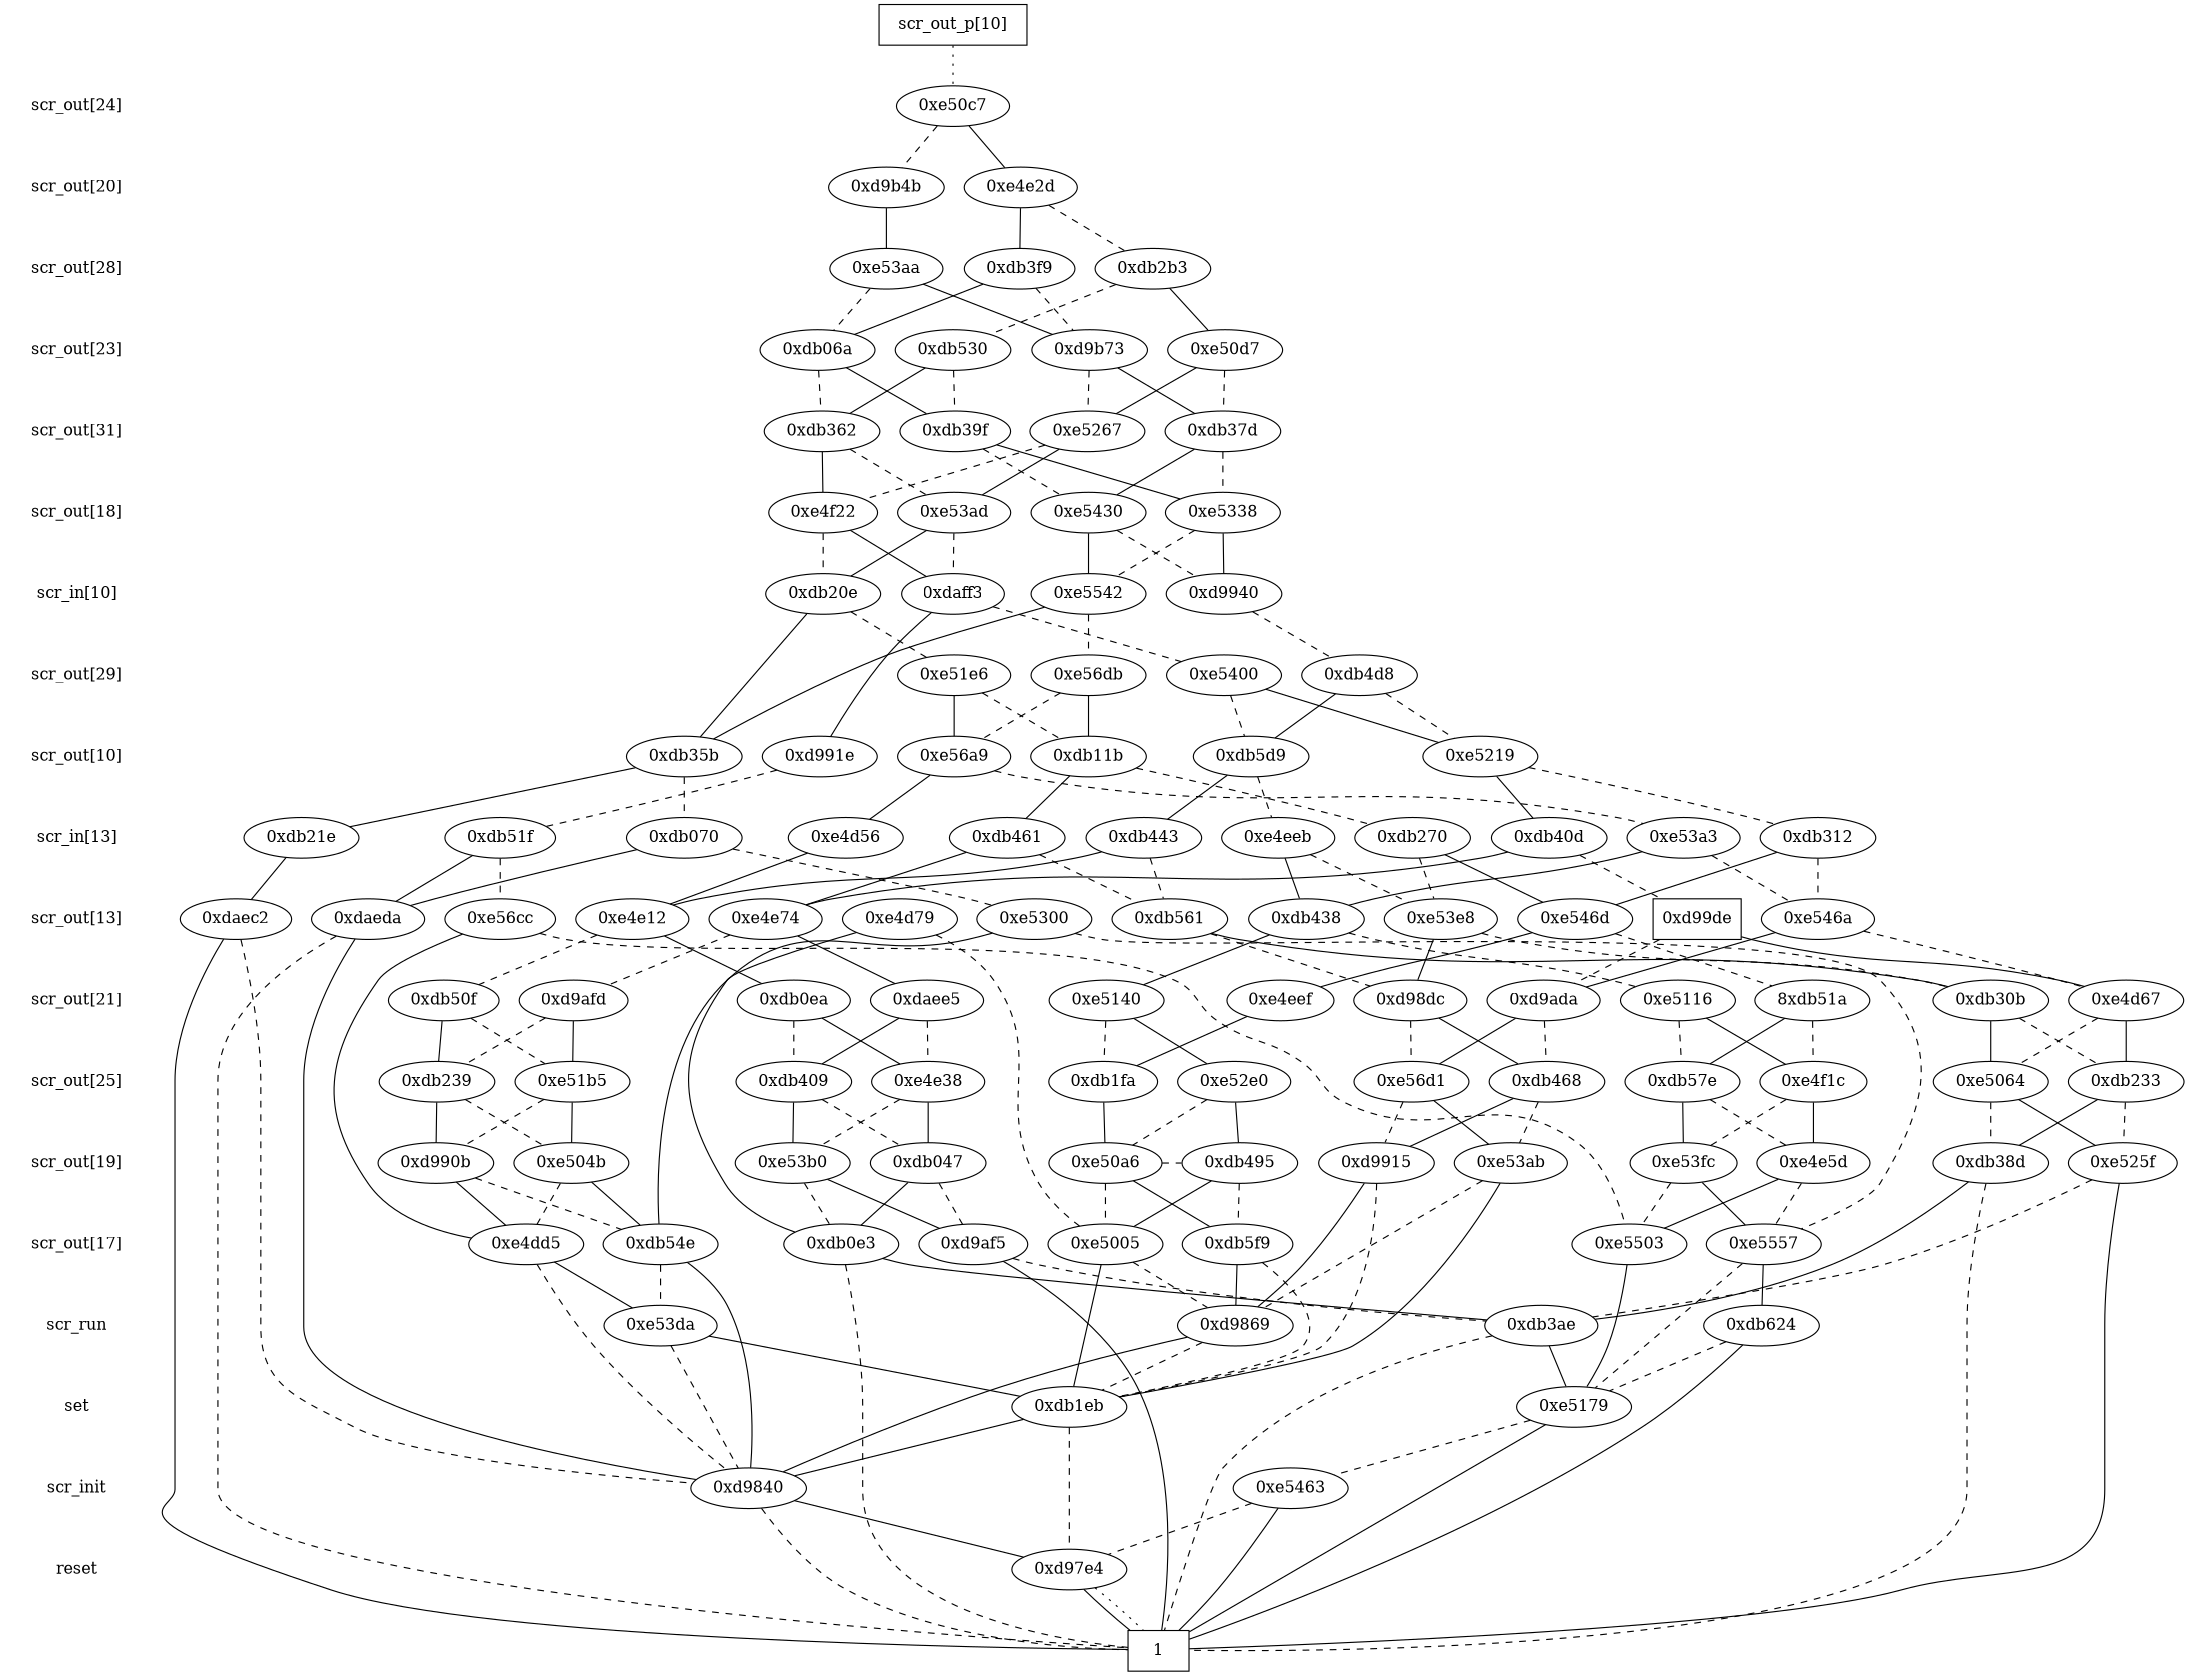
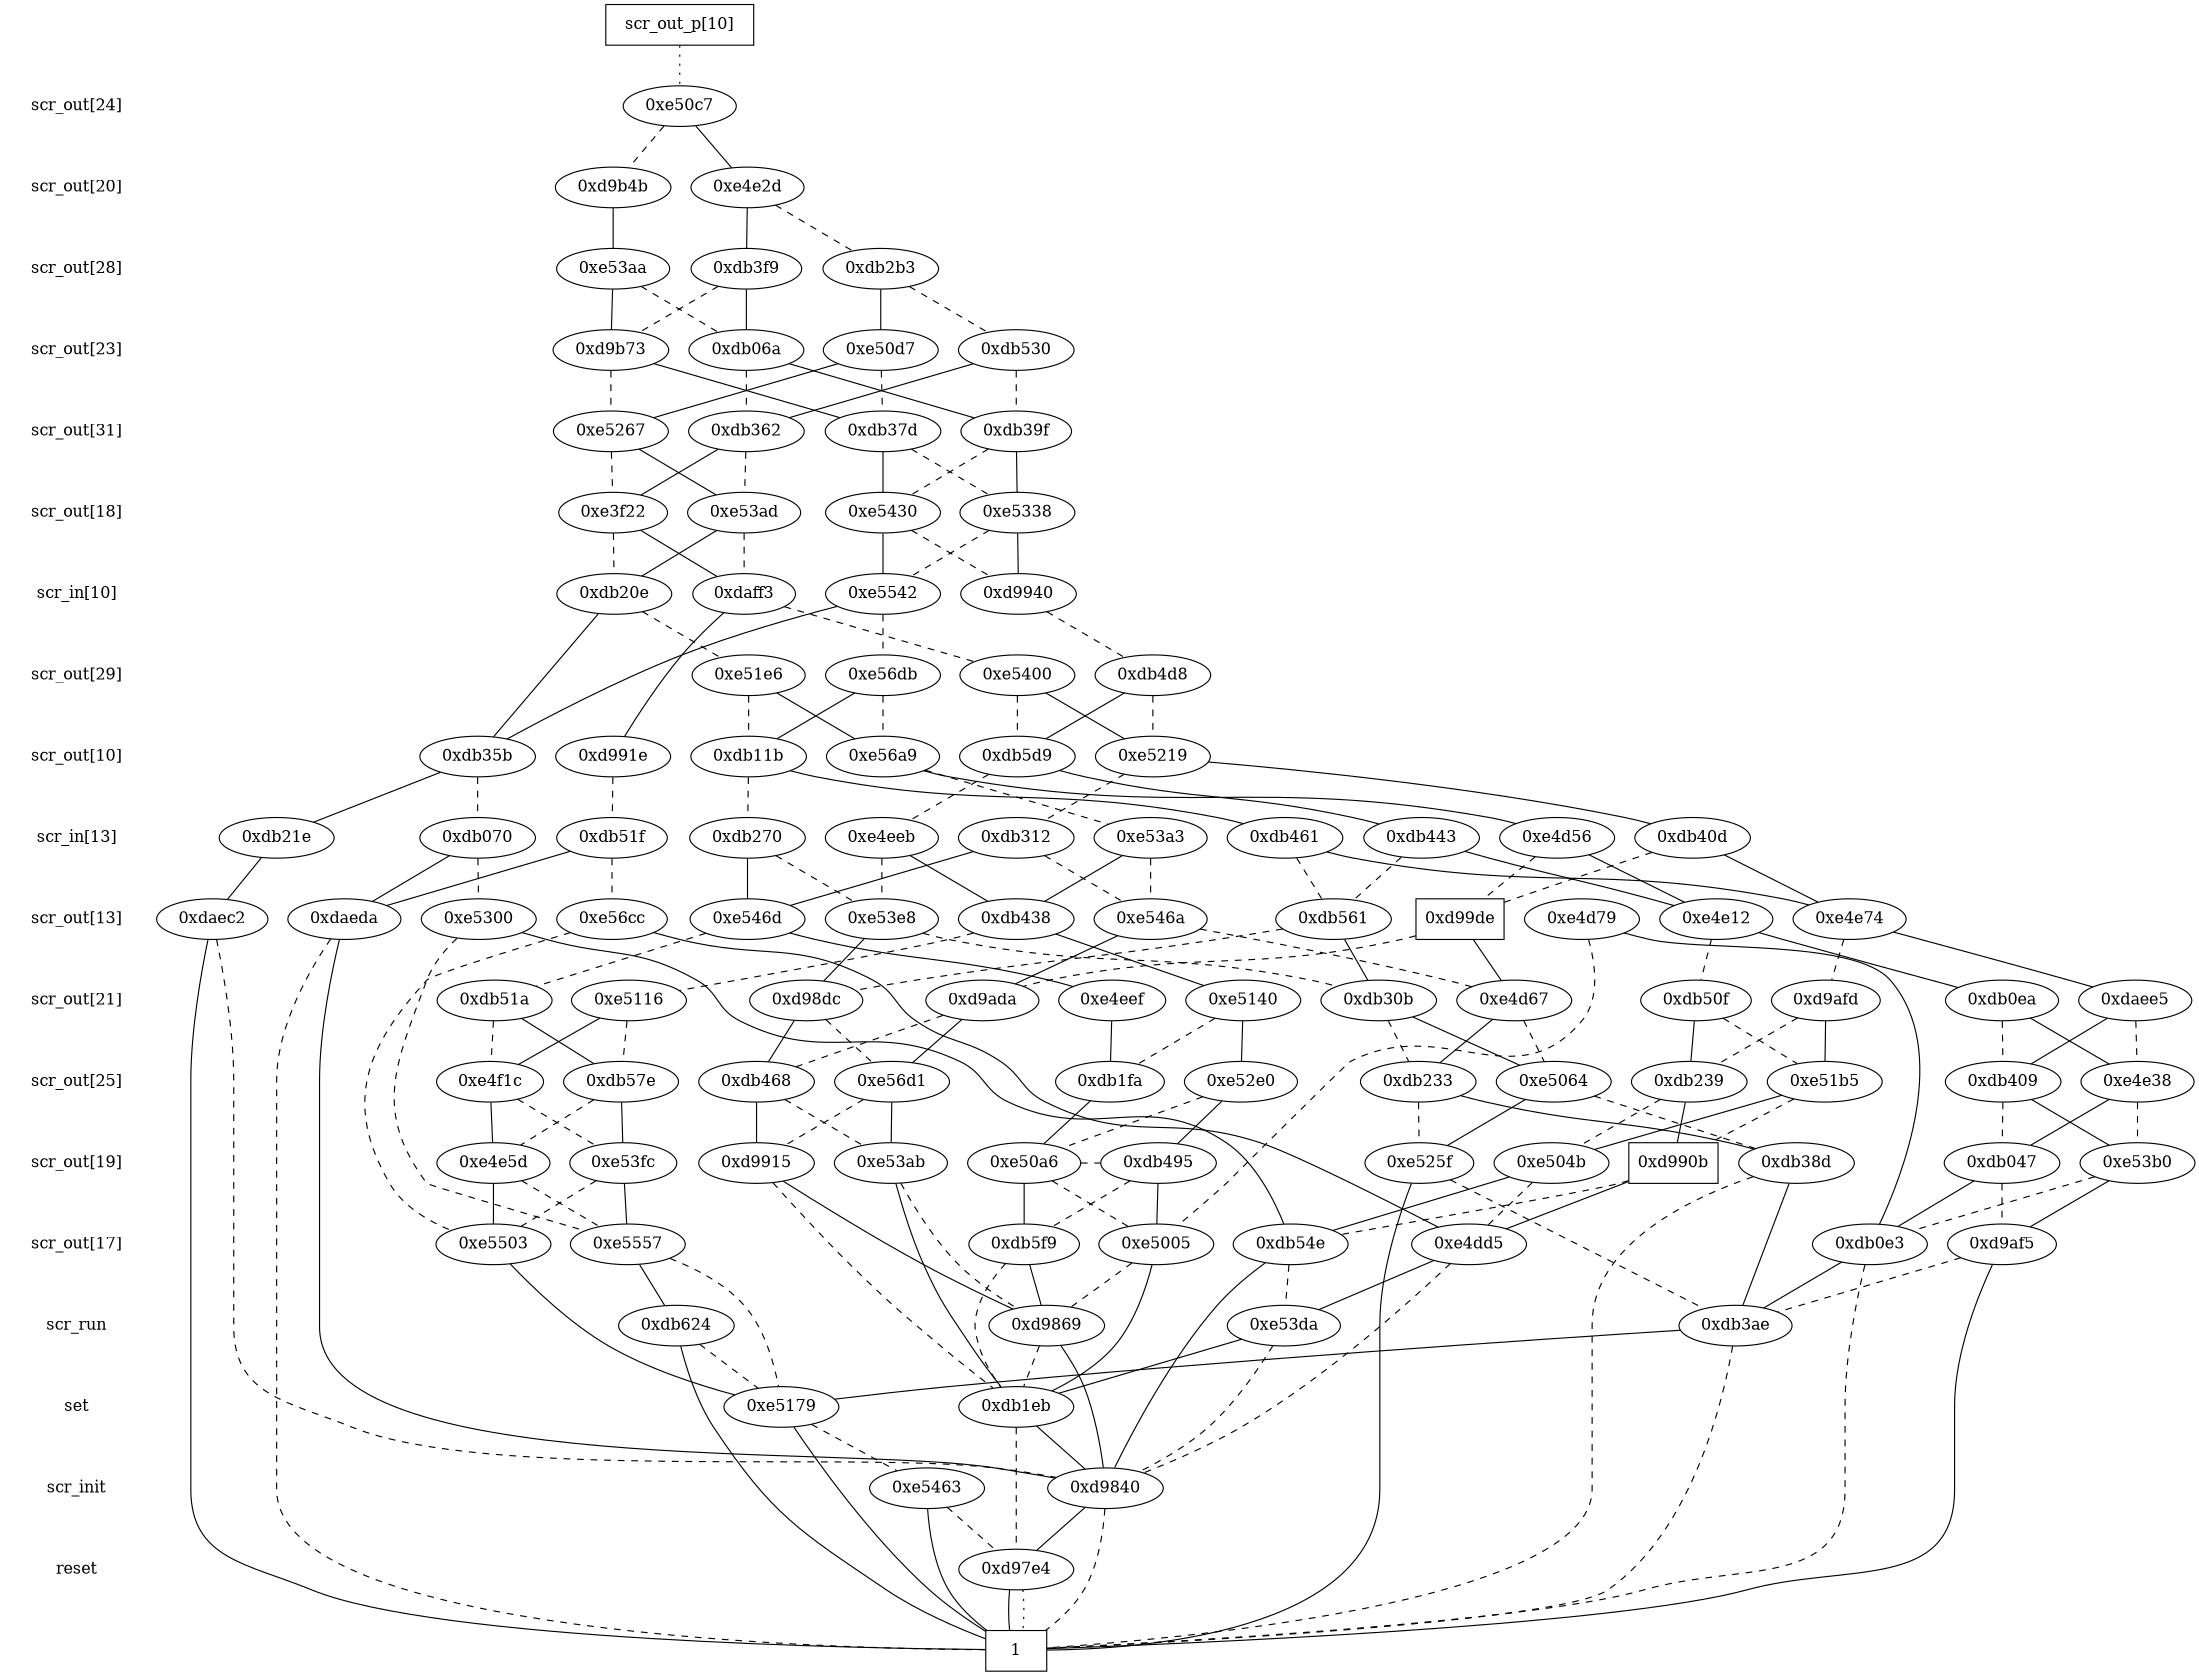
(823, 513) -> (613, 513)
none -> (1503, 883)
(1812, 1000) -> (495, 1000)
(436, 1163) -> (1673, 1163)
